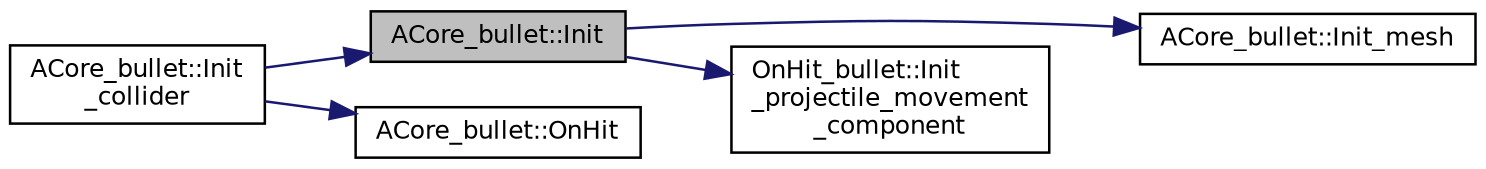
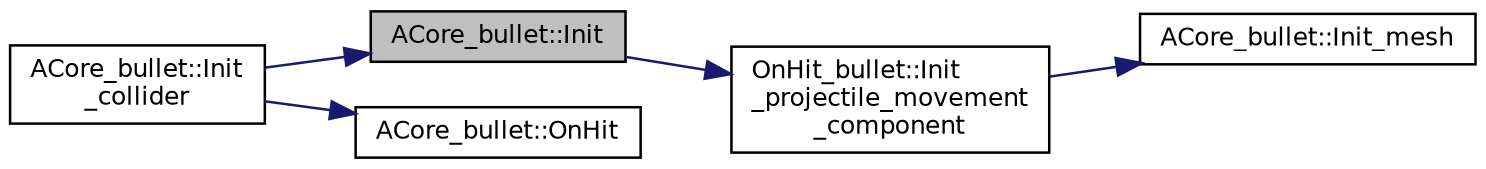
(870, 21) -> (1083, 72)
